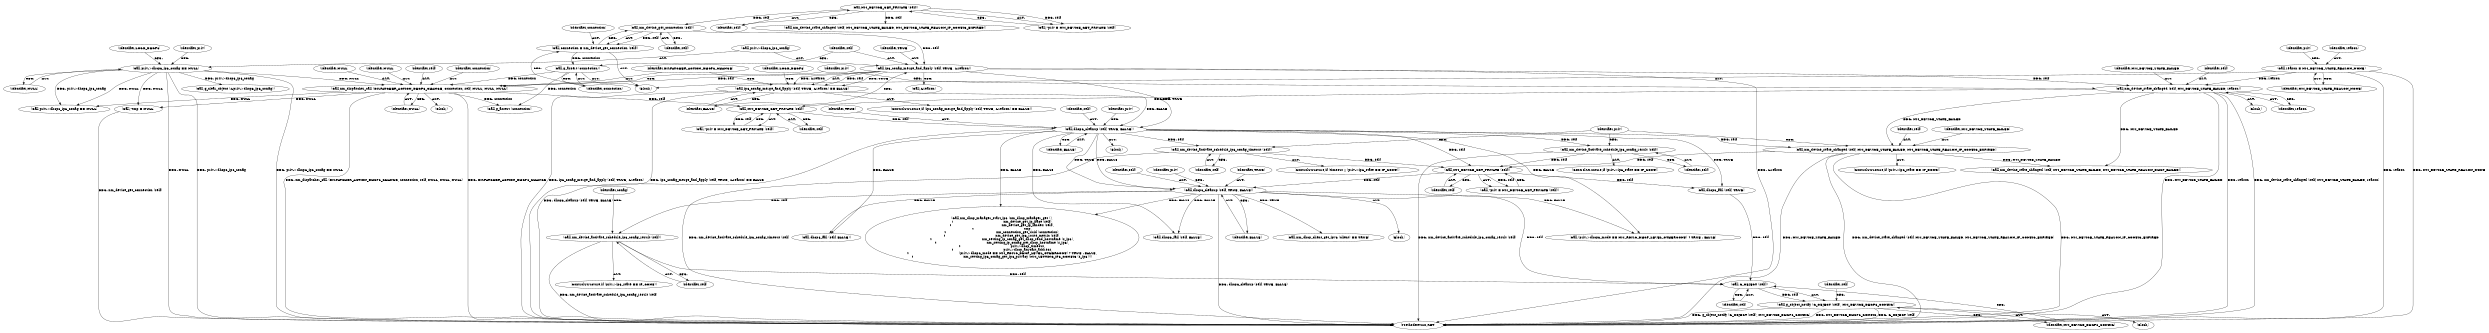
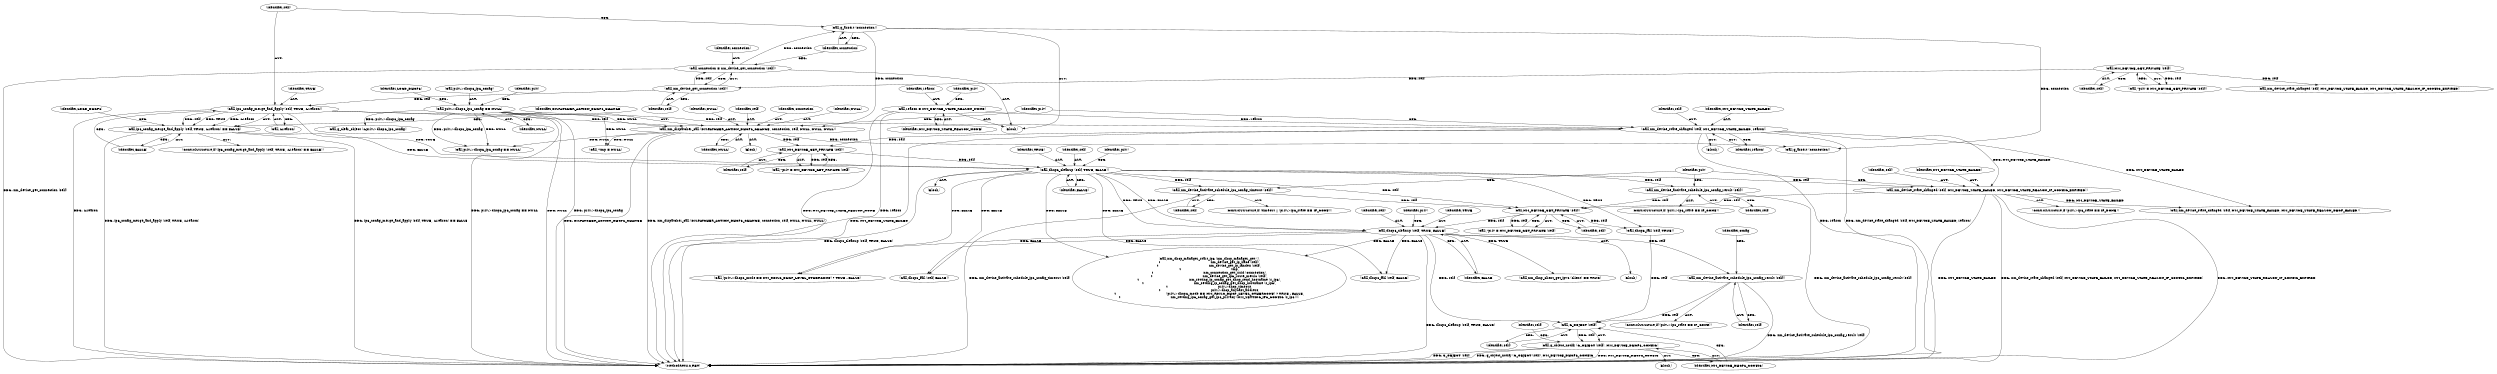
(824, 62) -> (274, 121)
(637, 322) -> (4, 211)
